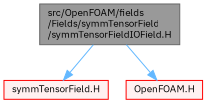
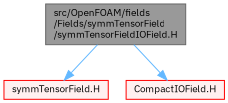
(164, 90) -> (175, 90)
